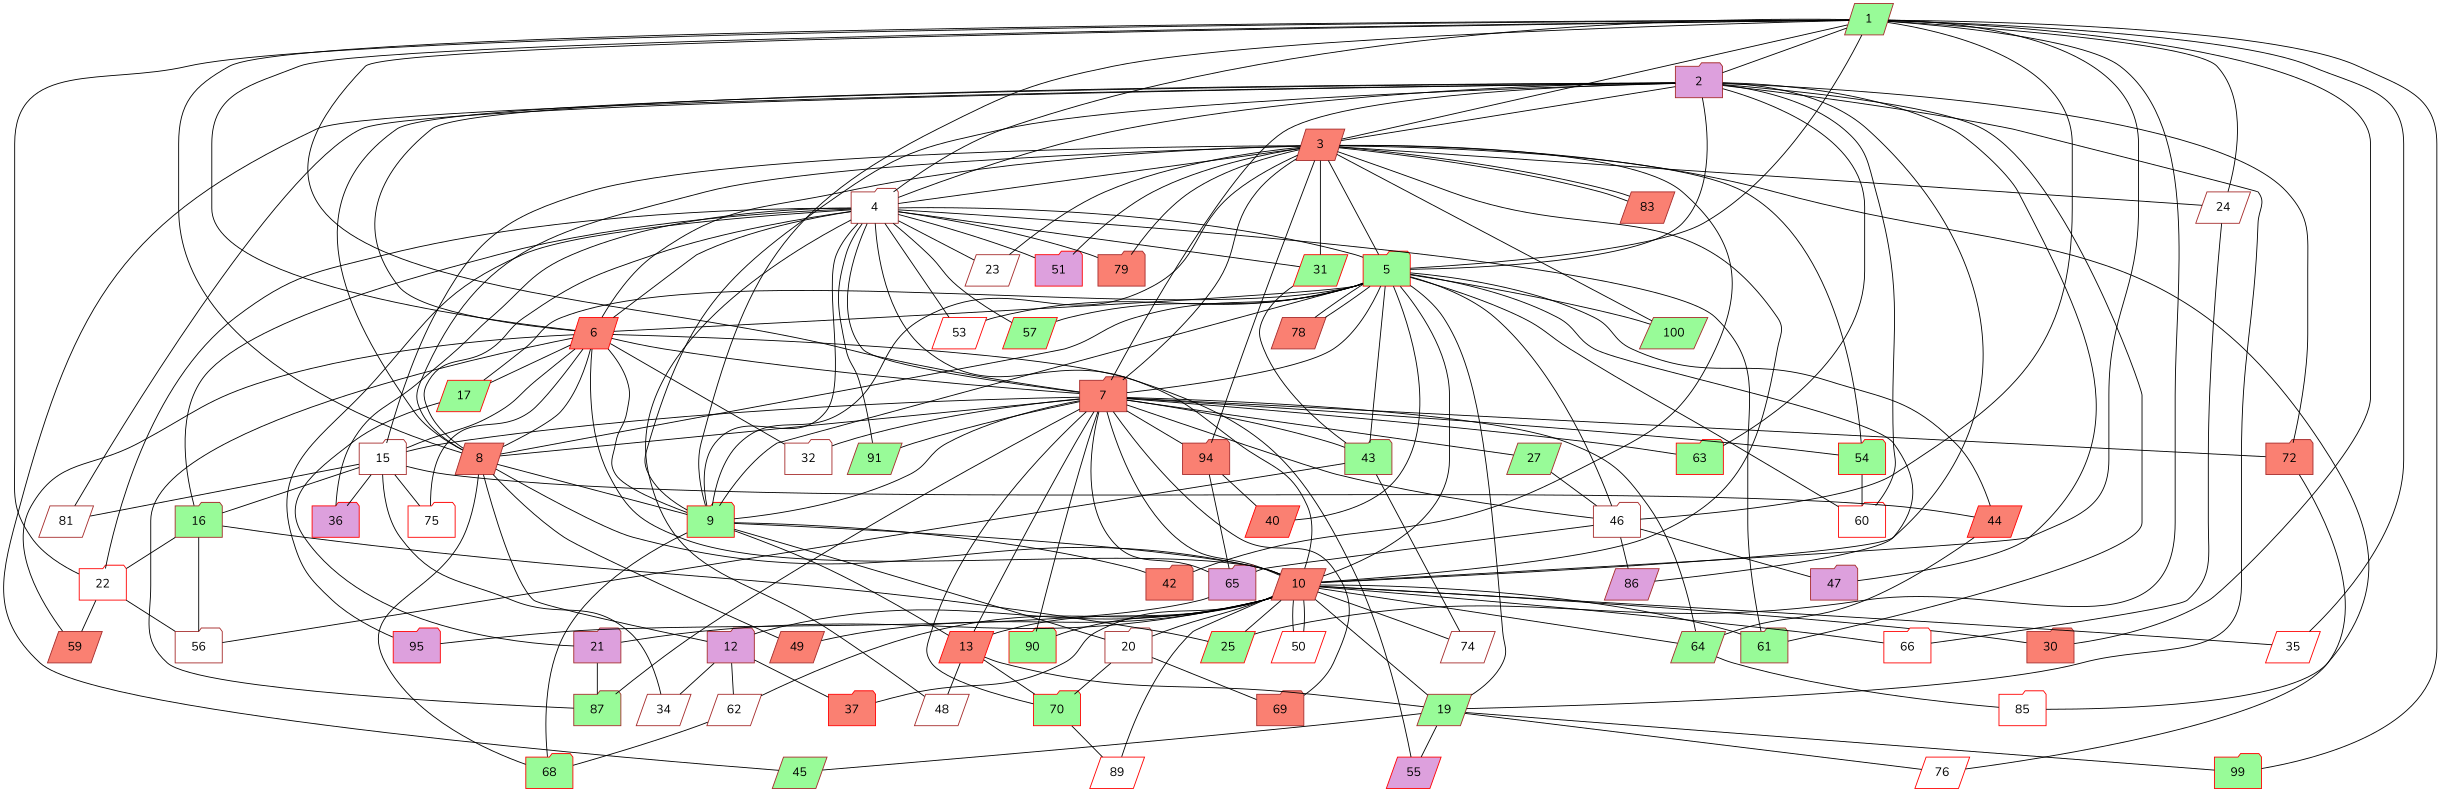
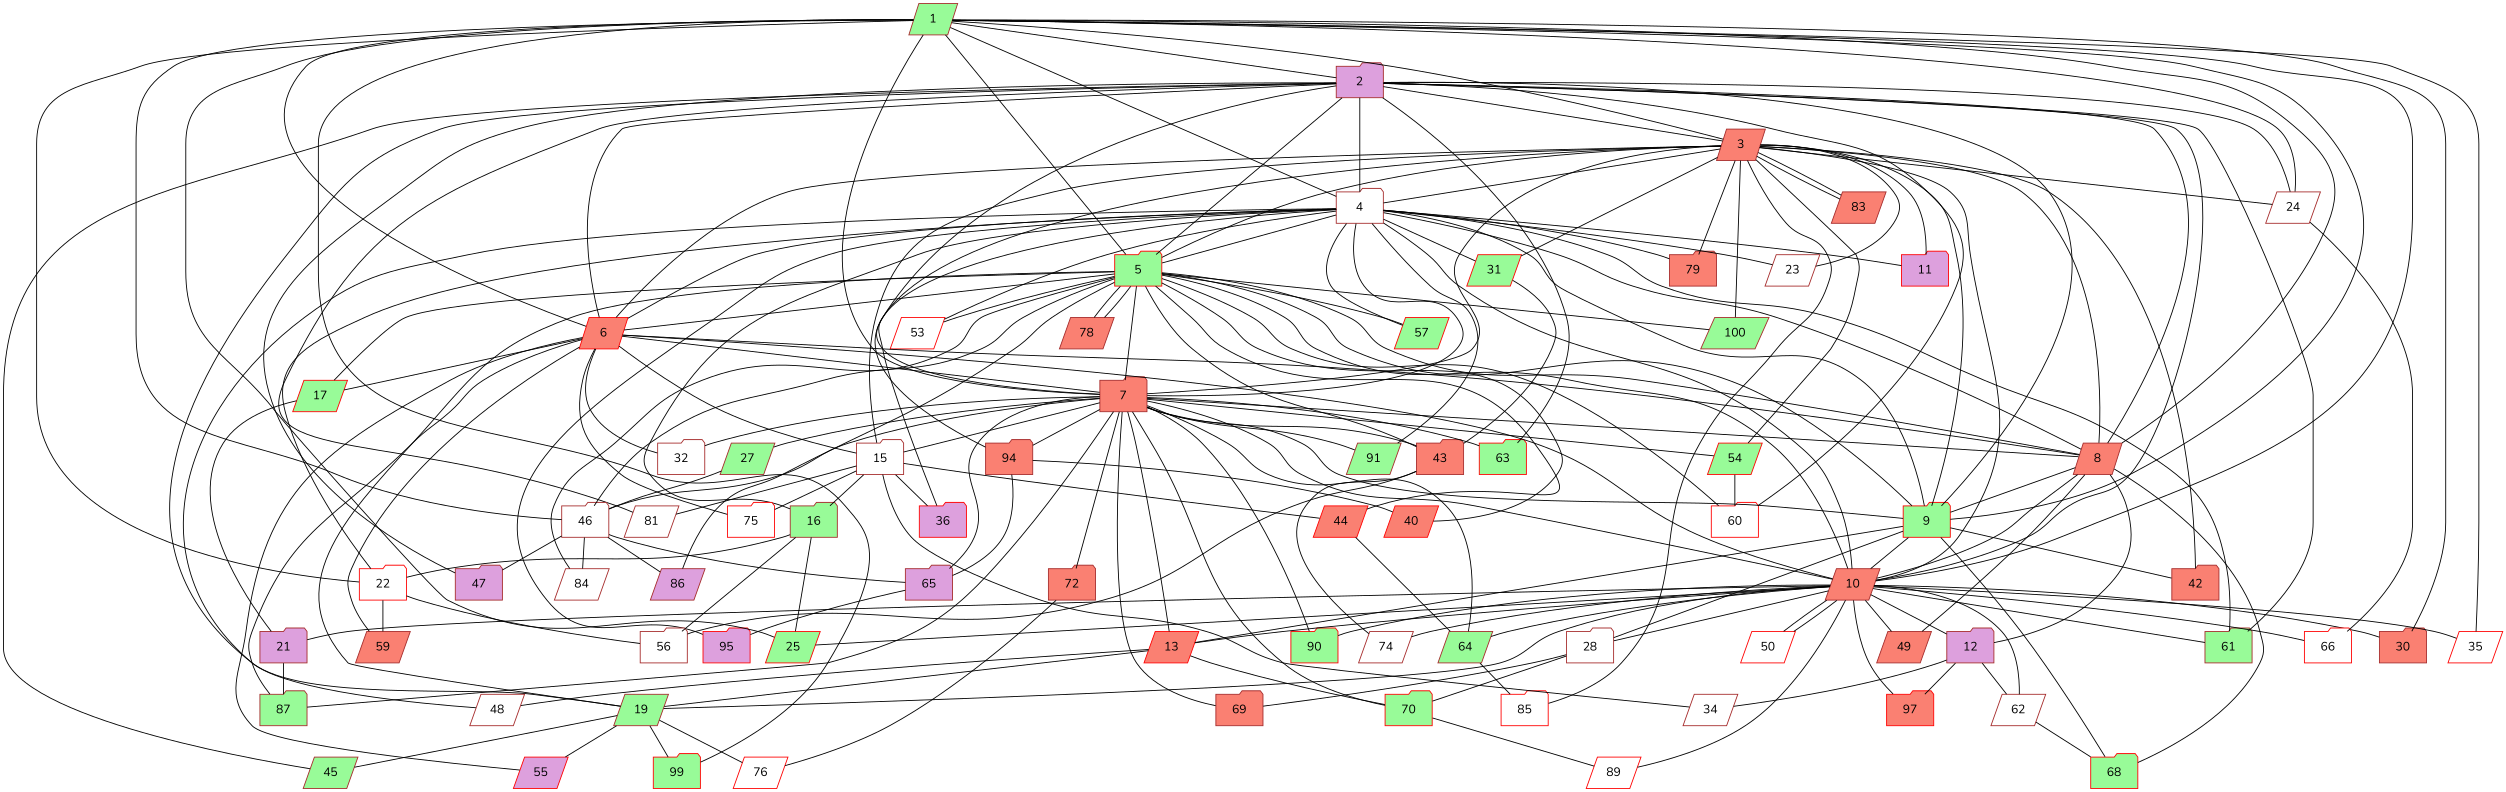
(2119, 125) -> (1857, 88)
(1059, 270) -> (1925, 270)
(613, 454) -> none
(1368, 459) -> (1440, 459)
(1862, 459) -> (1735, 459)
none -> (582, 584)
(1128, 647) -> (1590, 647)
(852, 710) -> (1910, 710)
